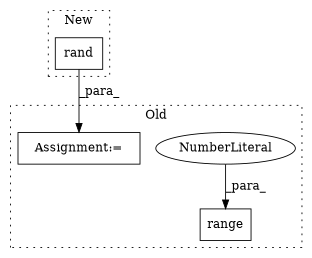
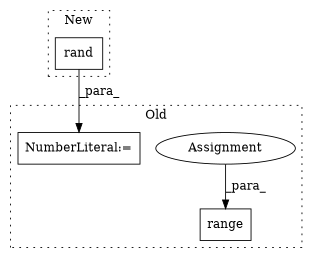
(79, 148) -> (79, 148)
(226, 148) -> (226, 148)
